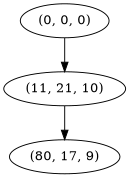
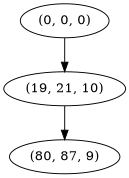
(65, 89) -> (65, 89)
(65, 157) -> (65, 157)
